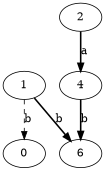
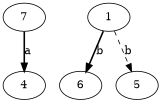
(81, 17) -> (24, 17)
(81, 116) -> none
(24, 154) -> (137, 85)
